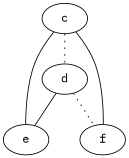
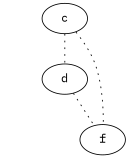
(98, 75) -> (98, 75)
(26, 140) -> none
